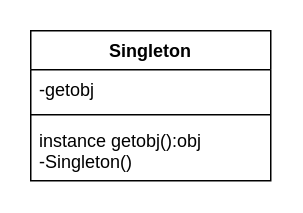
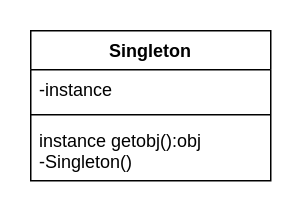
(74, 90) -> (82, 90)
